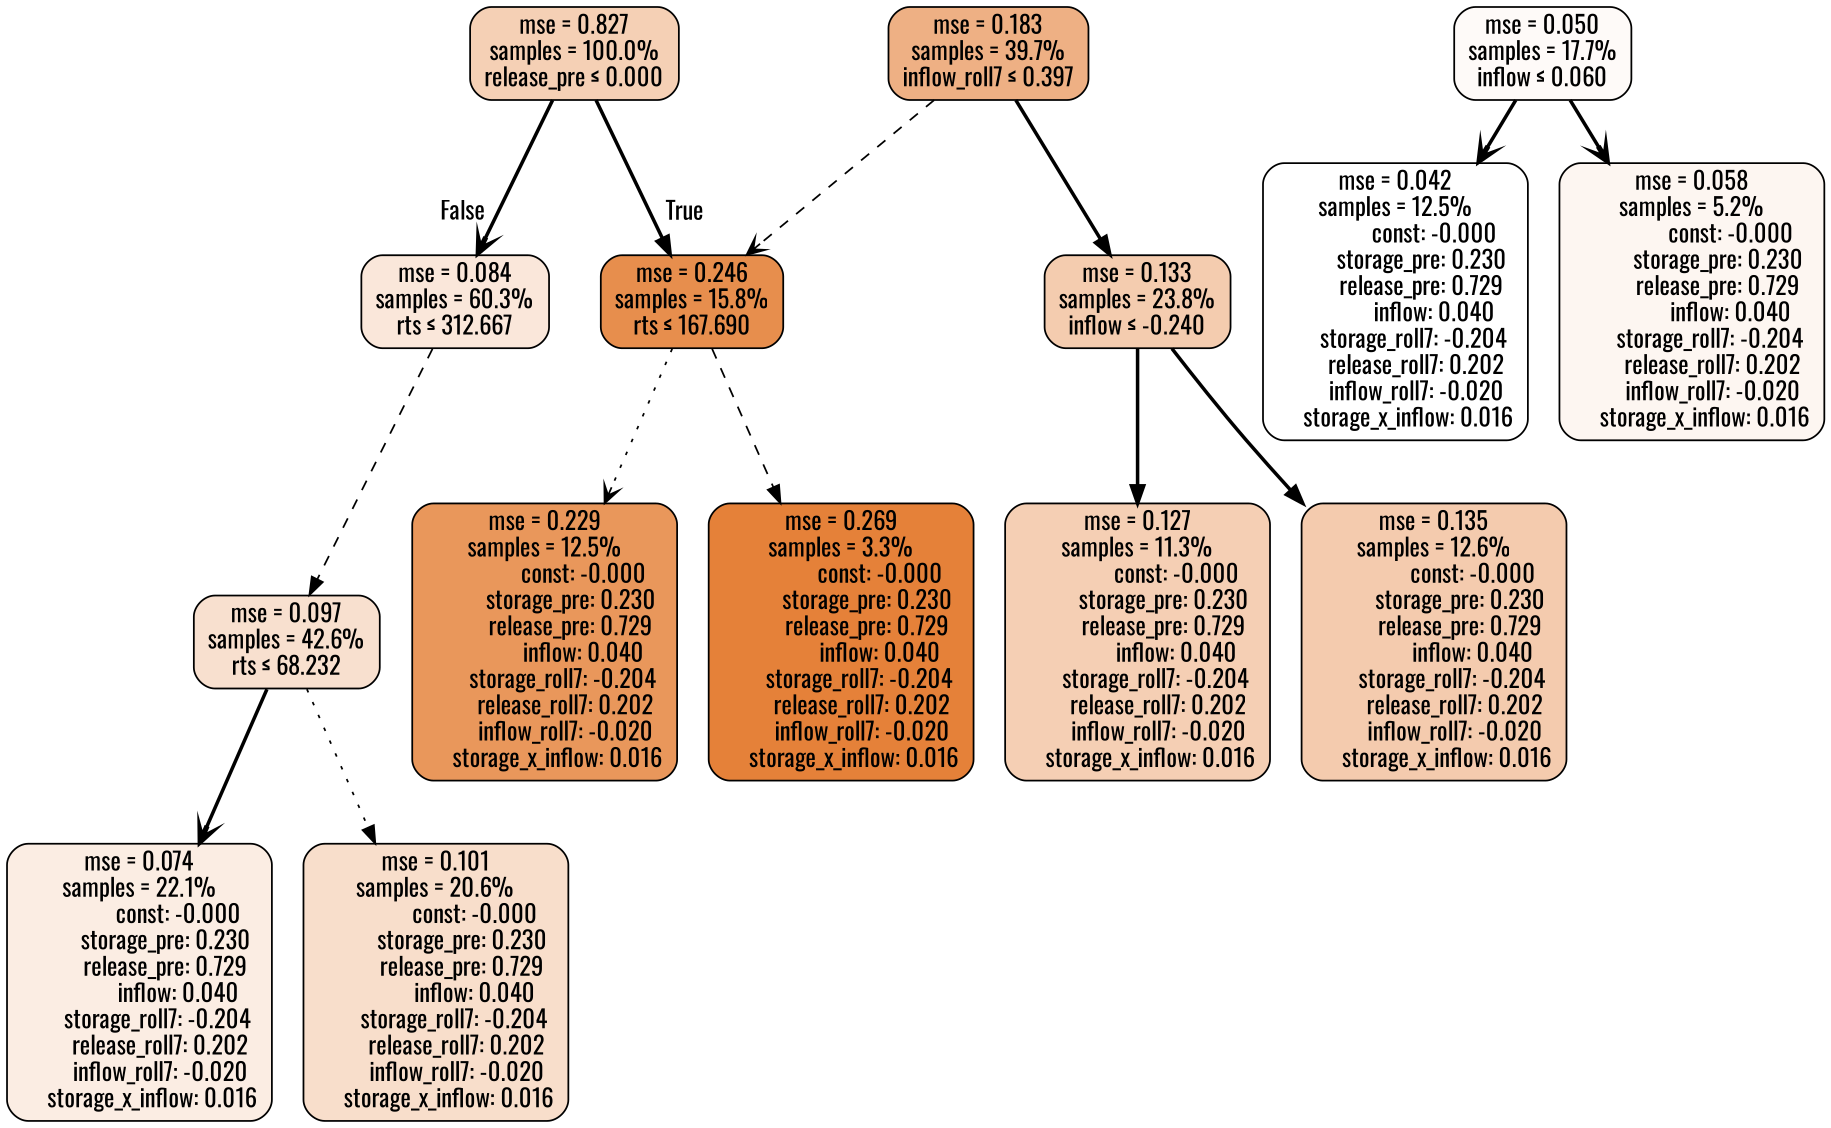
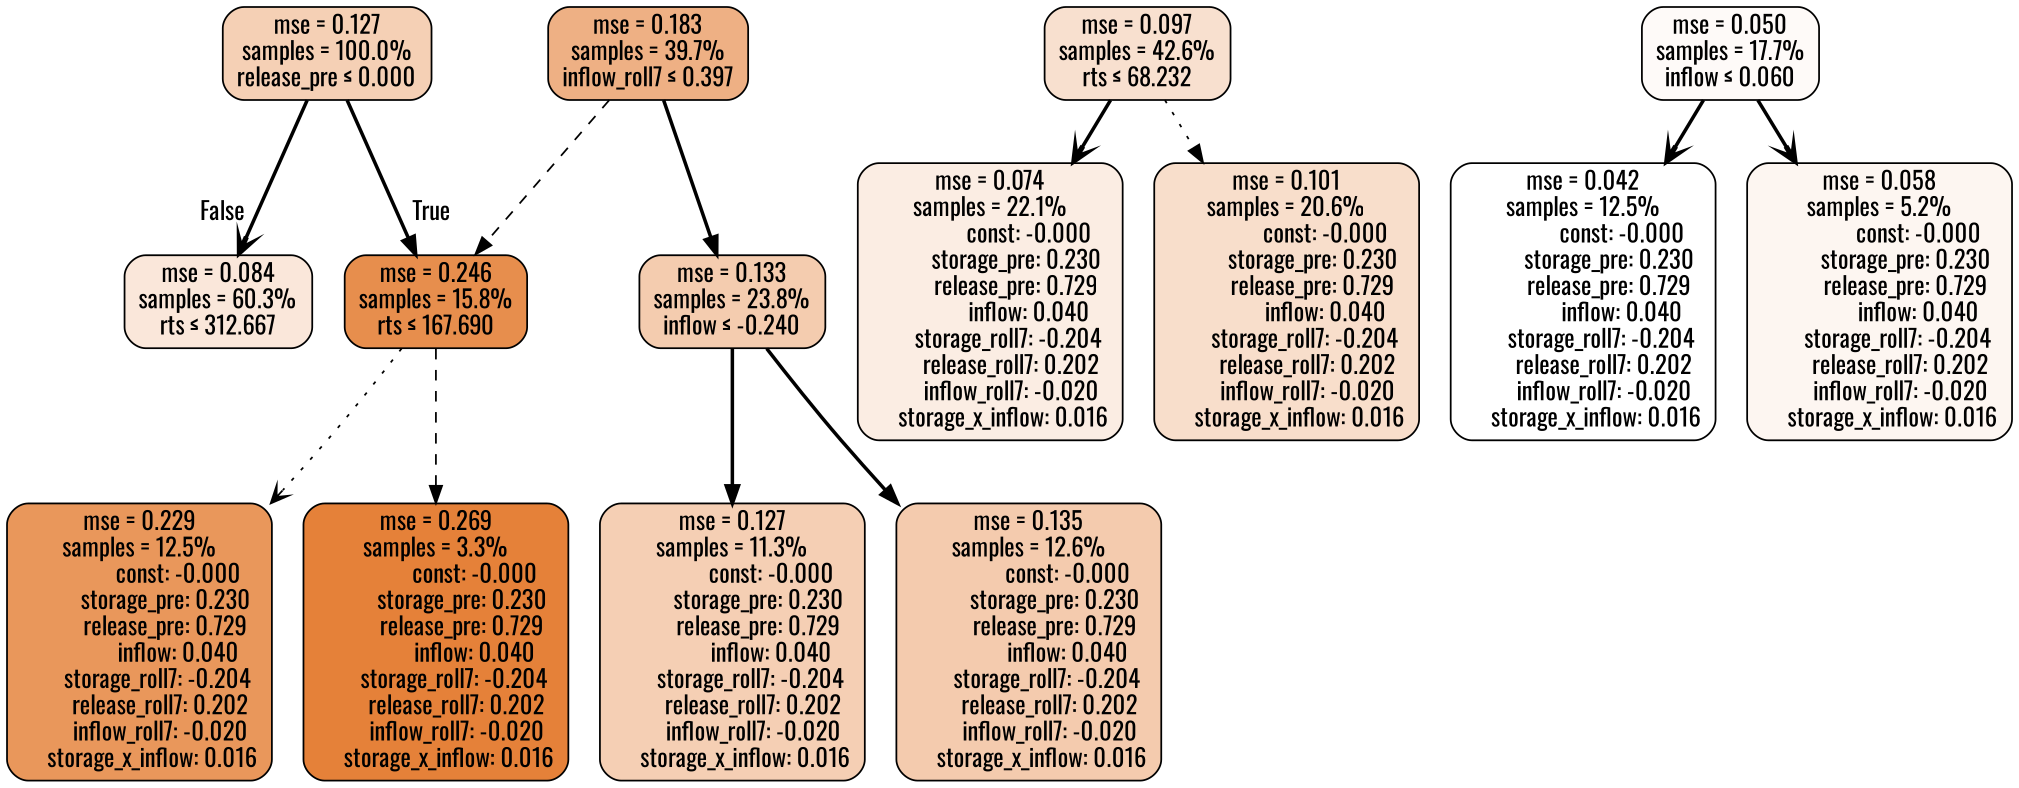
(574, 54) -> (327, 54)
(847, 172) -> (548, 171)
(375, 464) -> none
